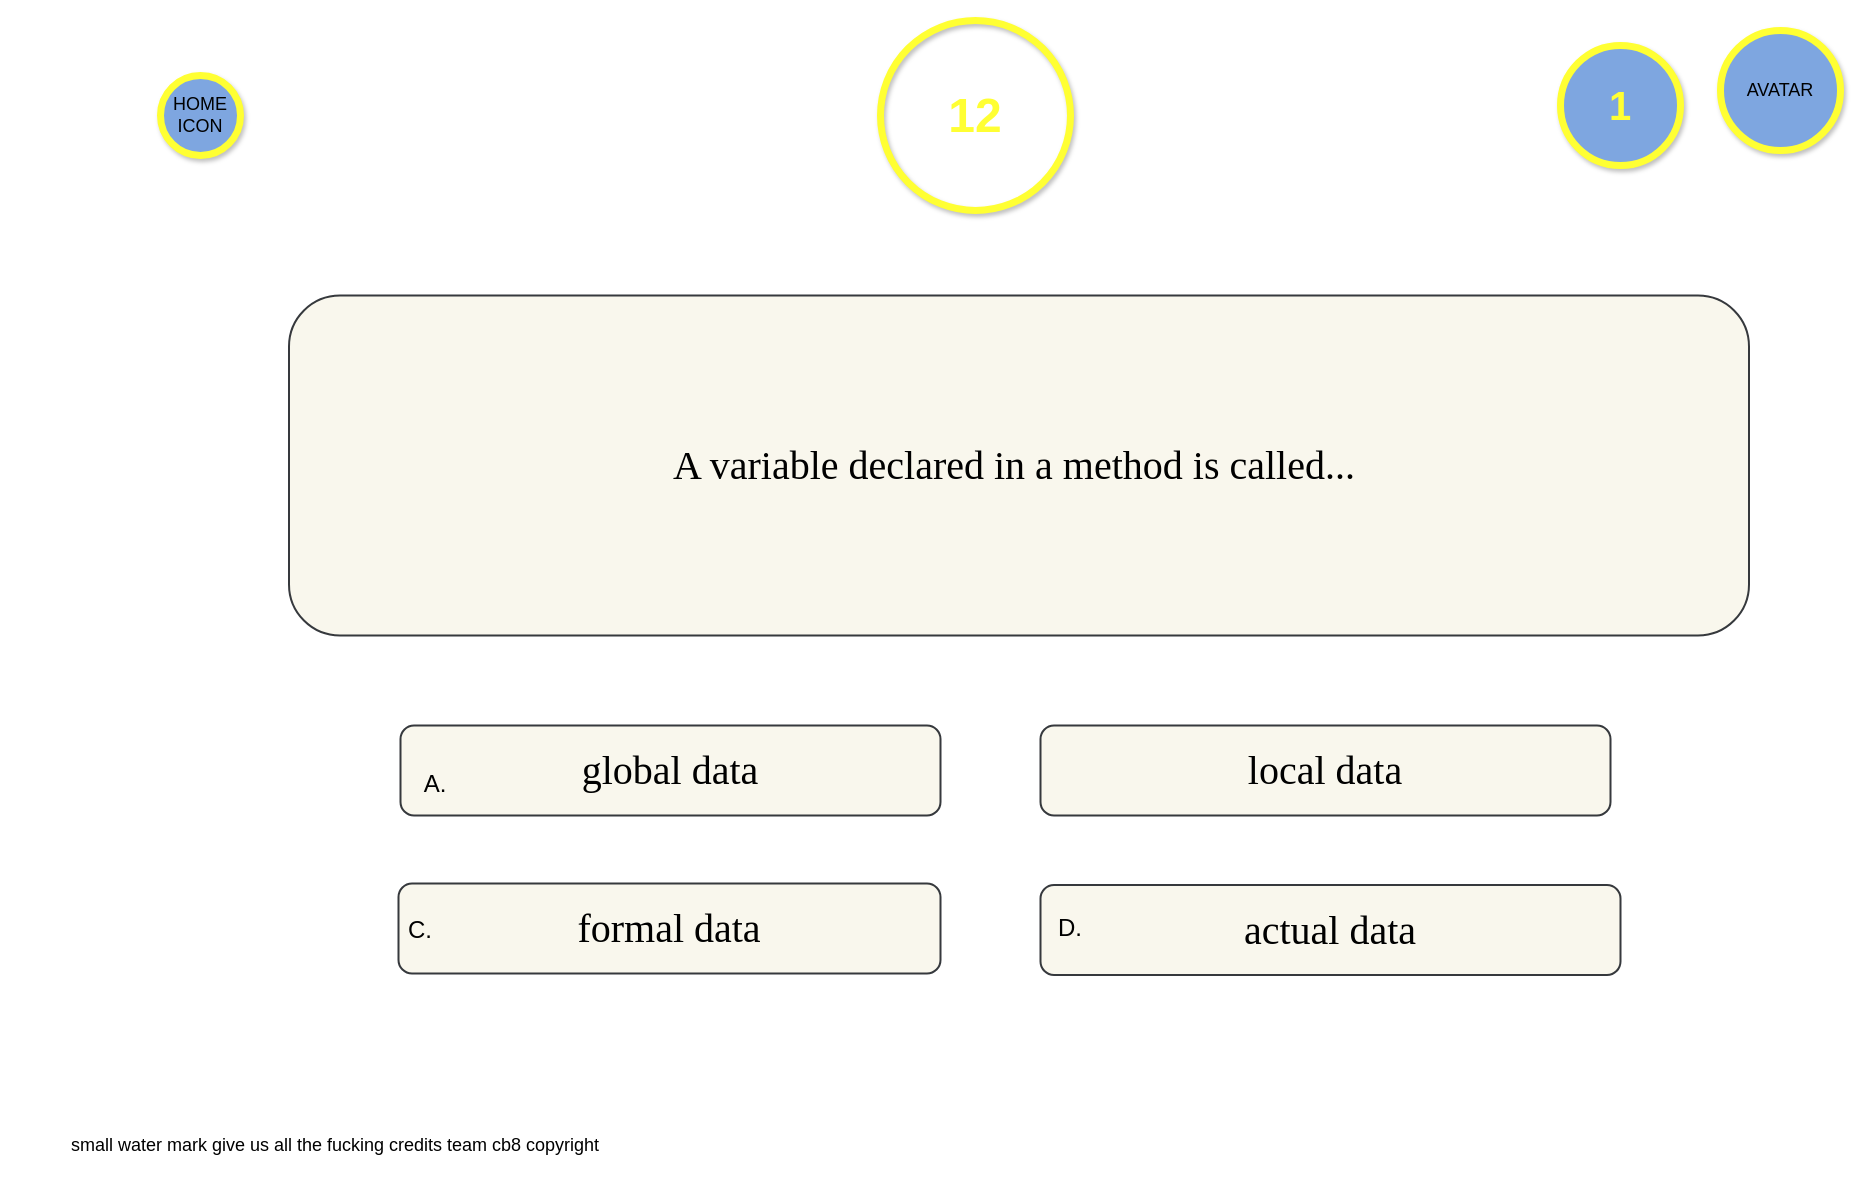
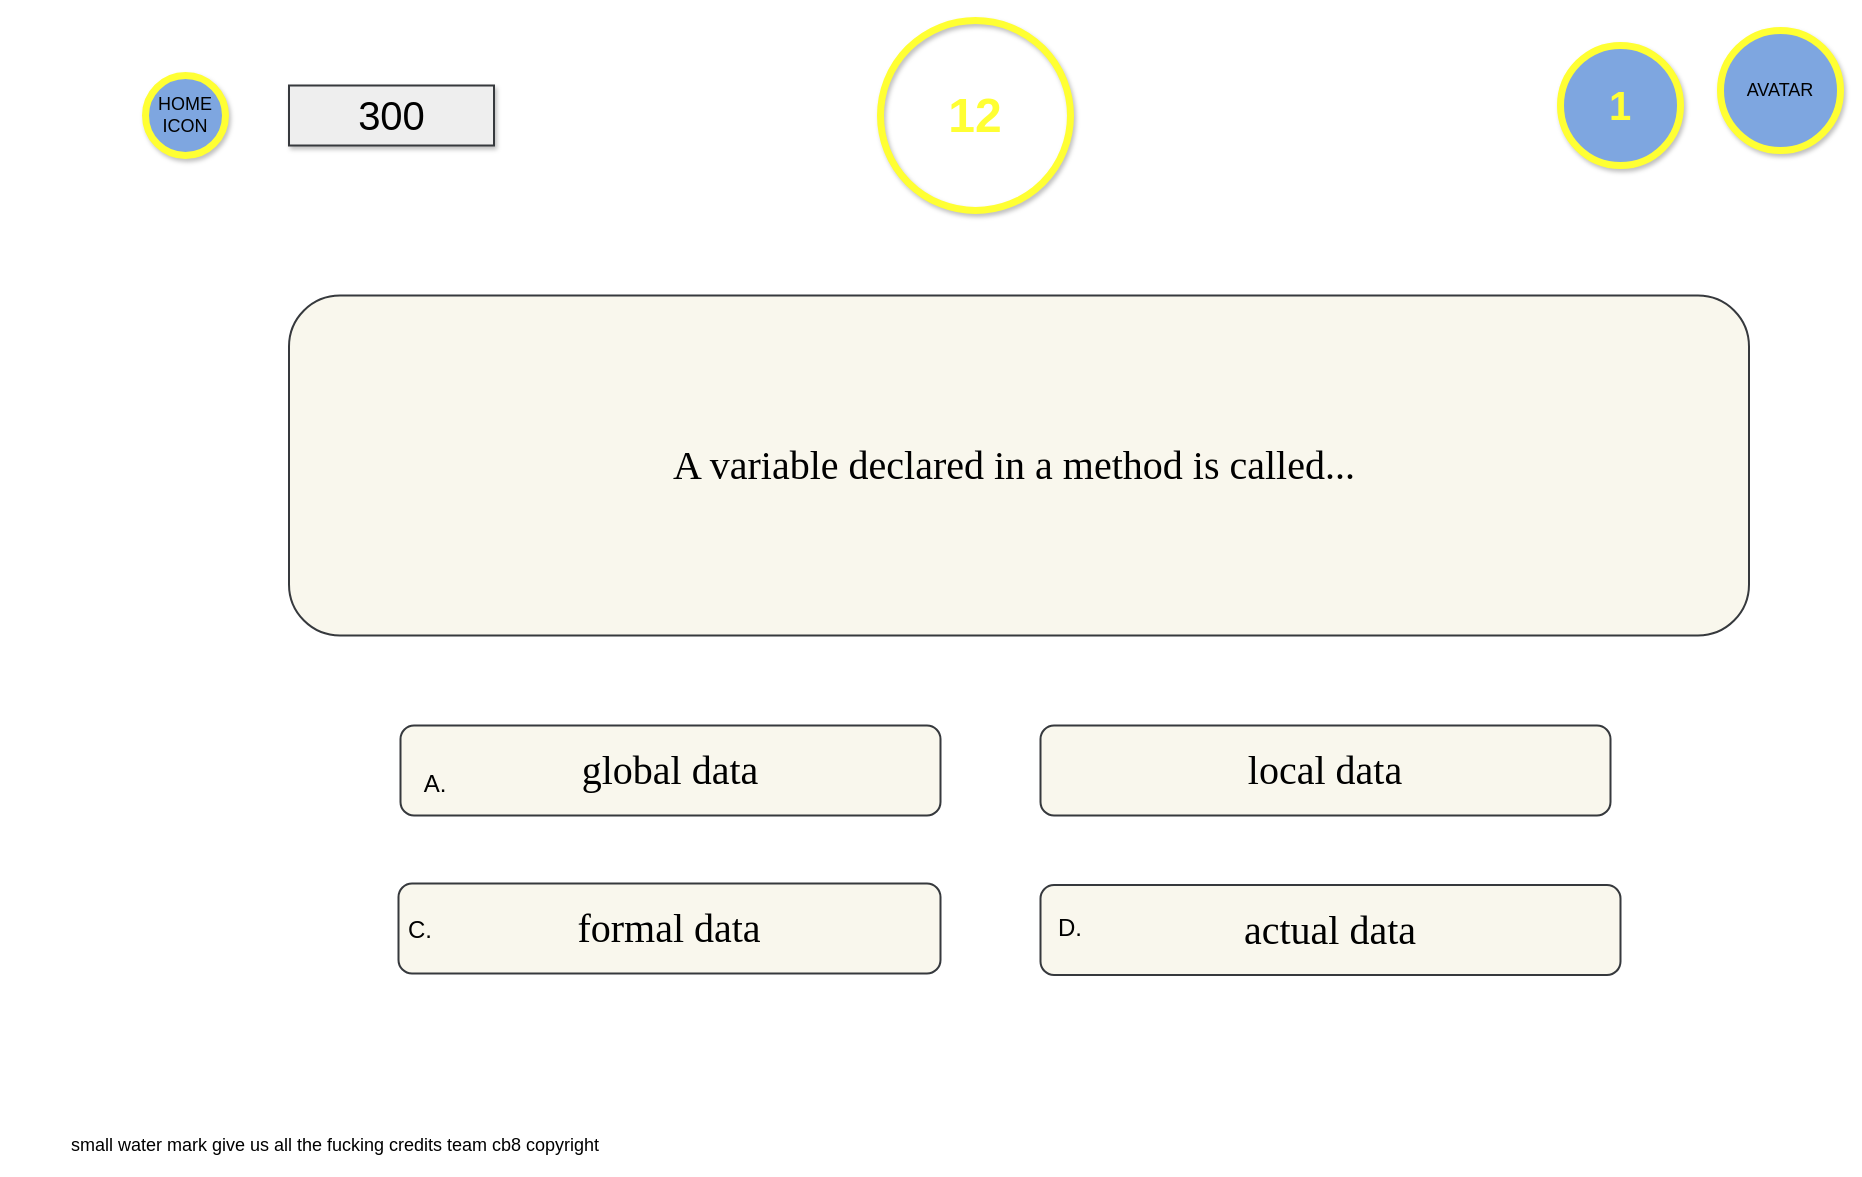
(201, 116) -> (186, 116)
none -> (392, 116)
